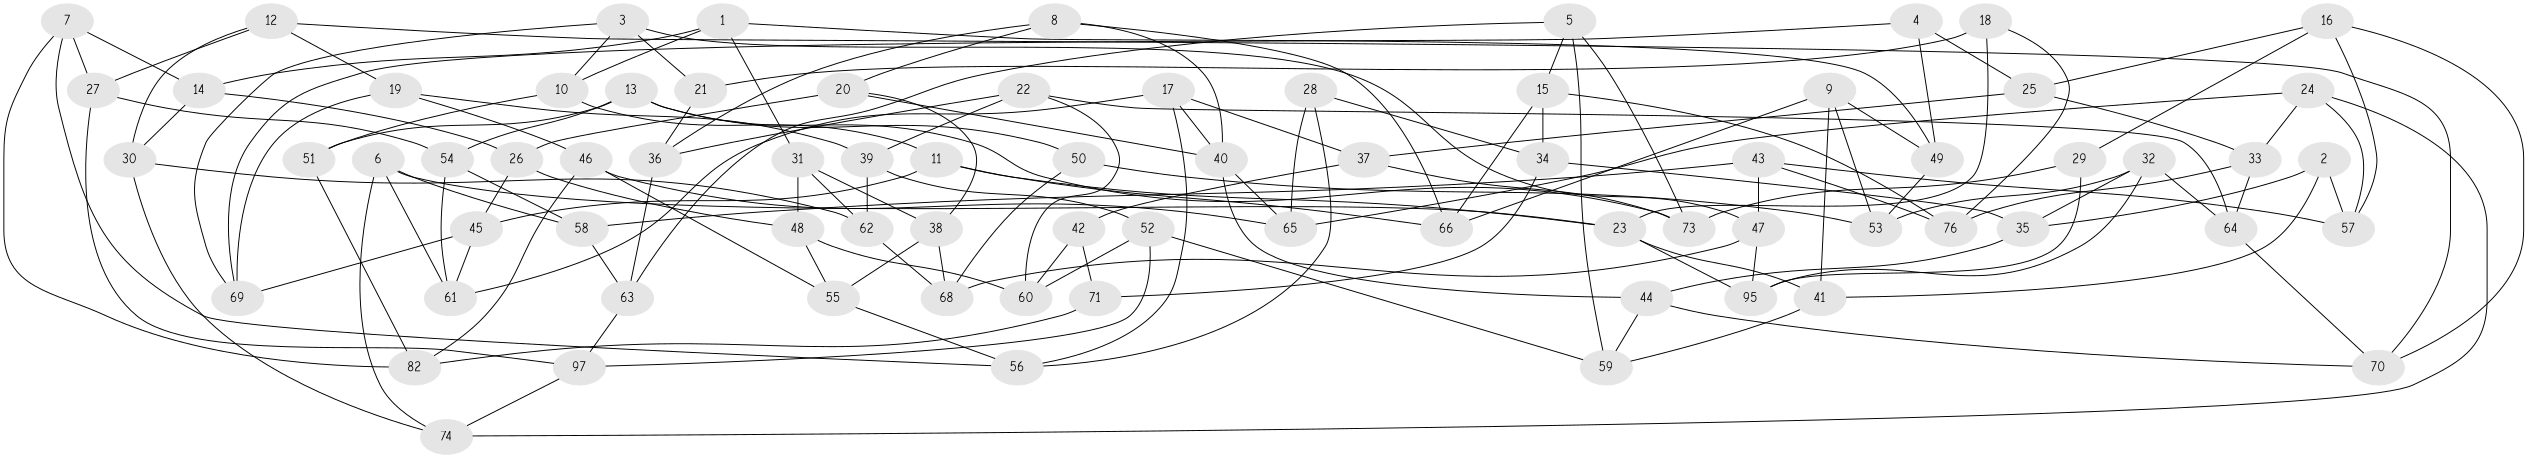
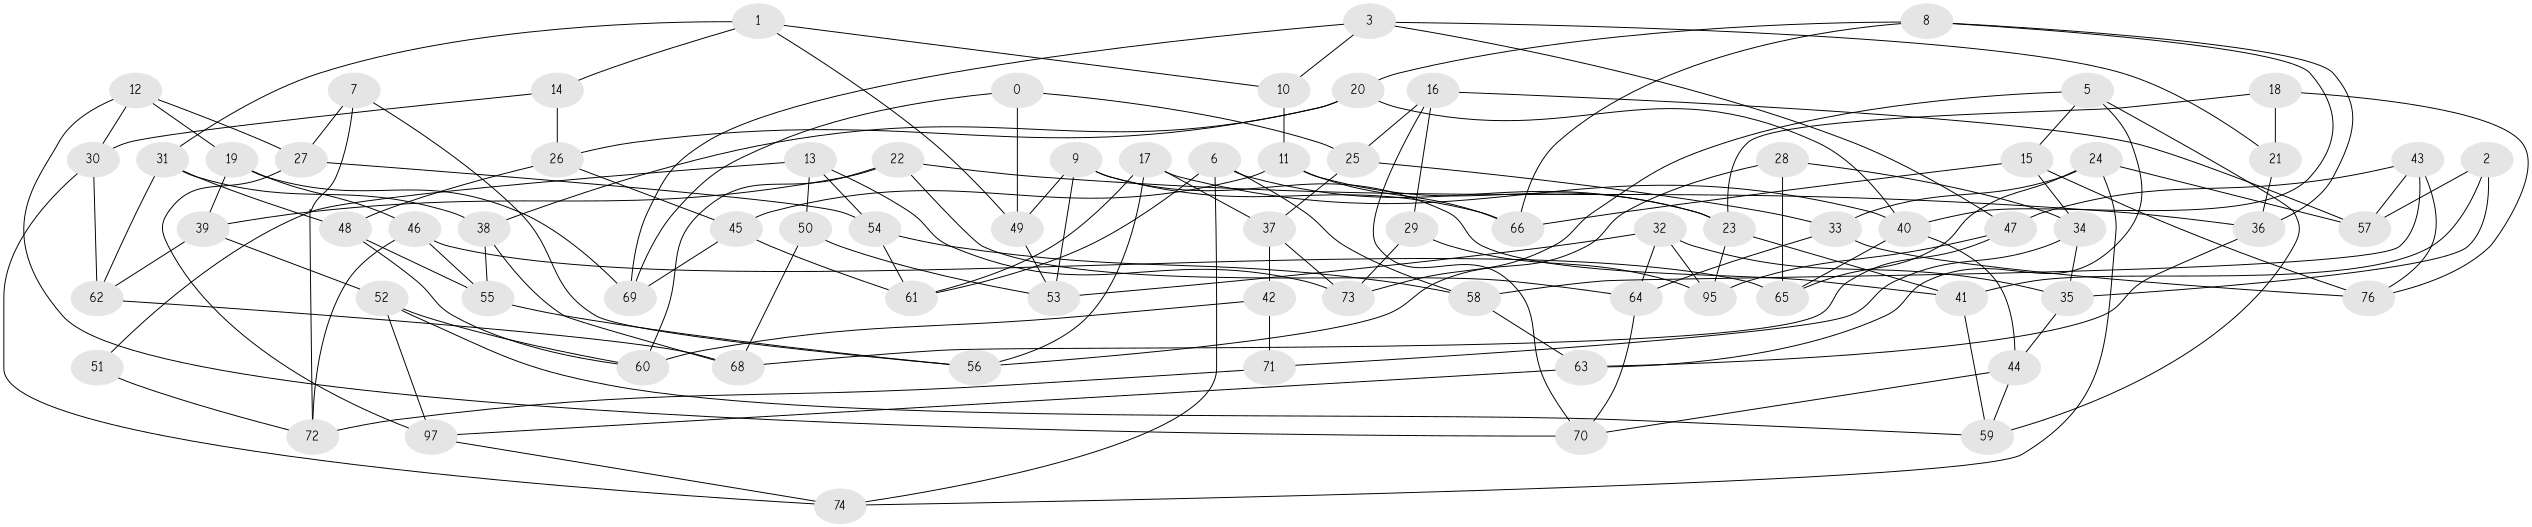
(1916, 21) -> (1017, 90)
(133, 56) -> none
(432, 117) -> none
(415, 368) -> (313, 437)
